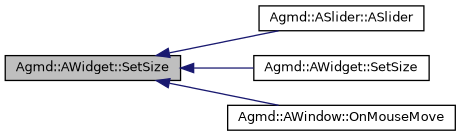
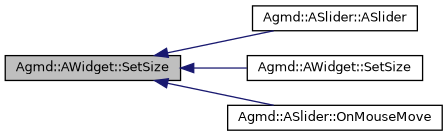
(341, 118) -> (335, 118)
